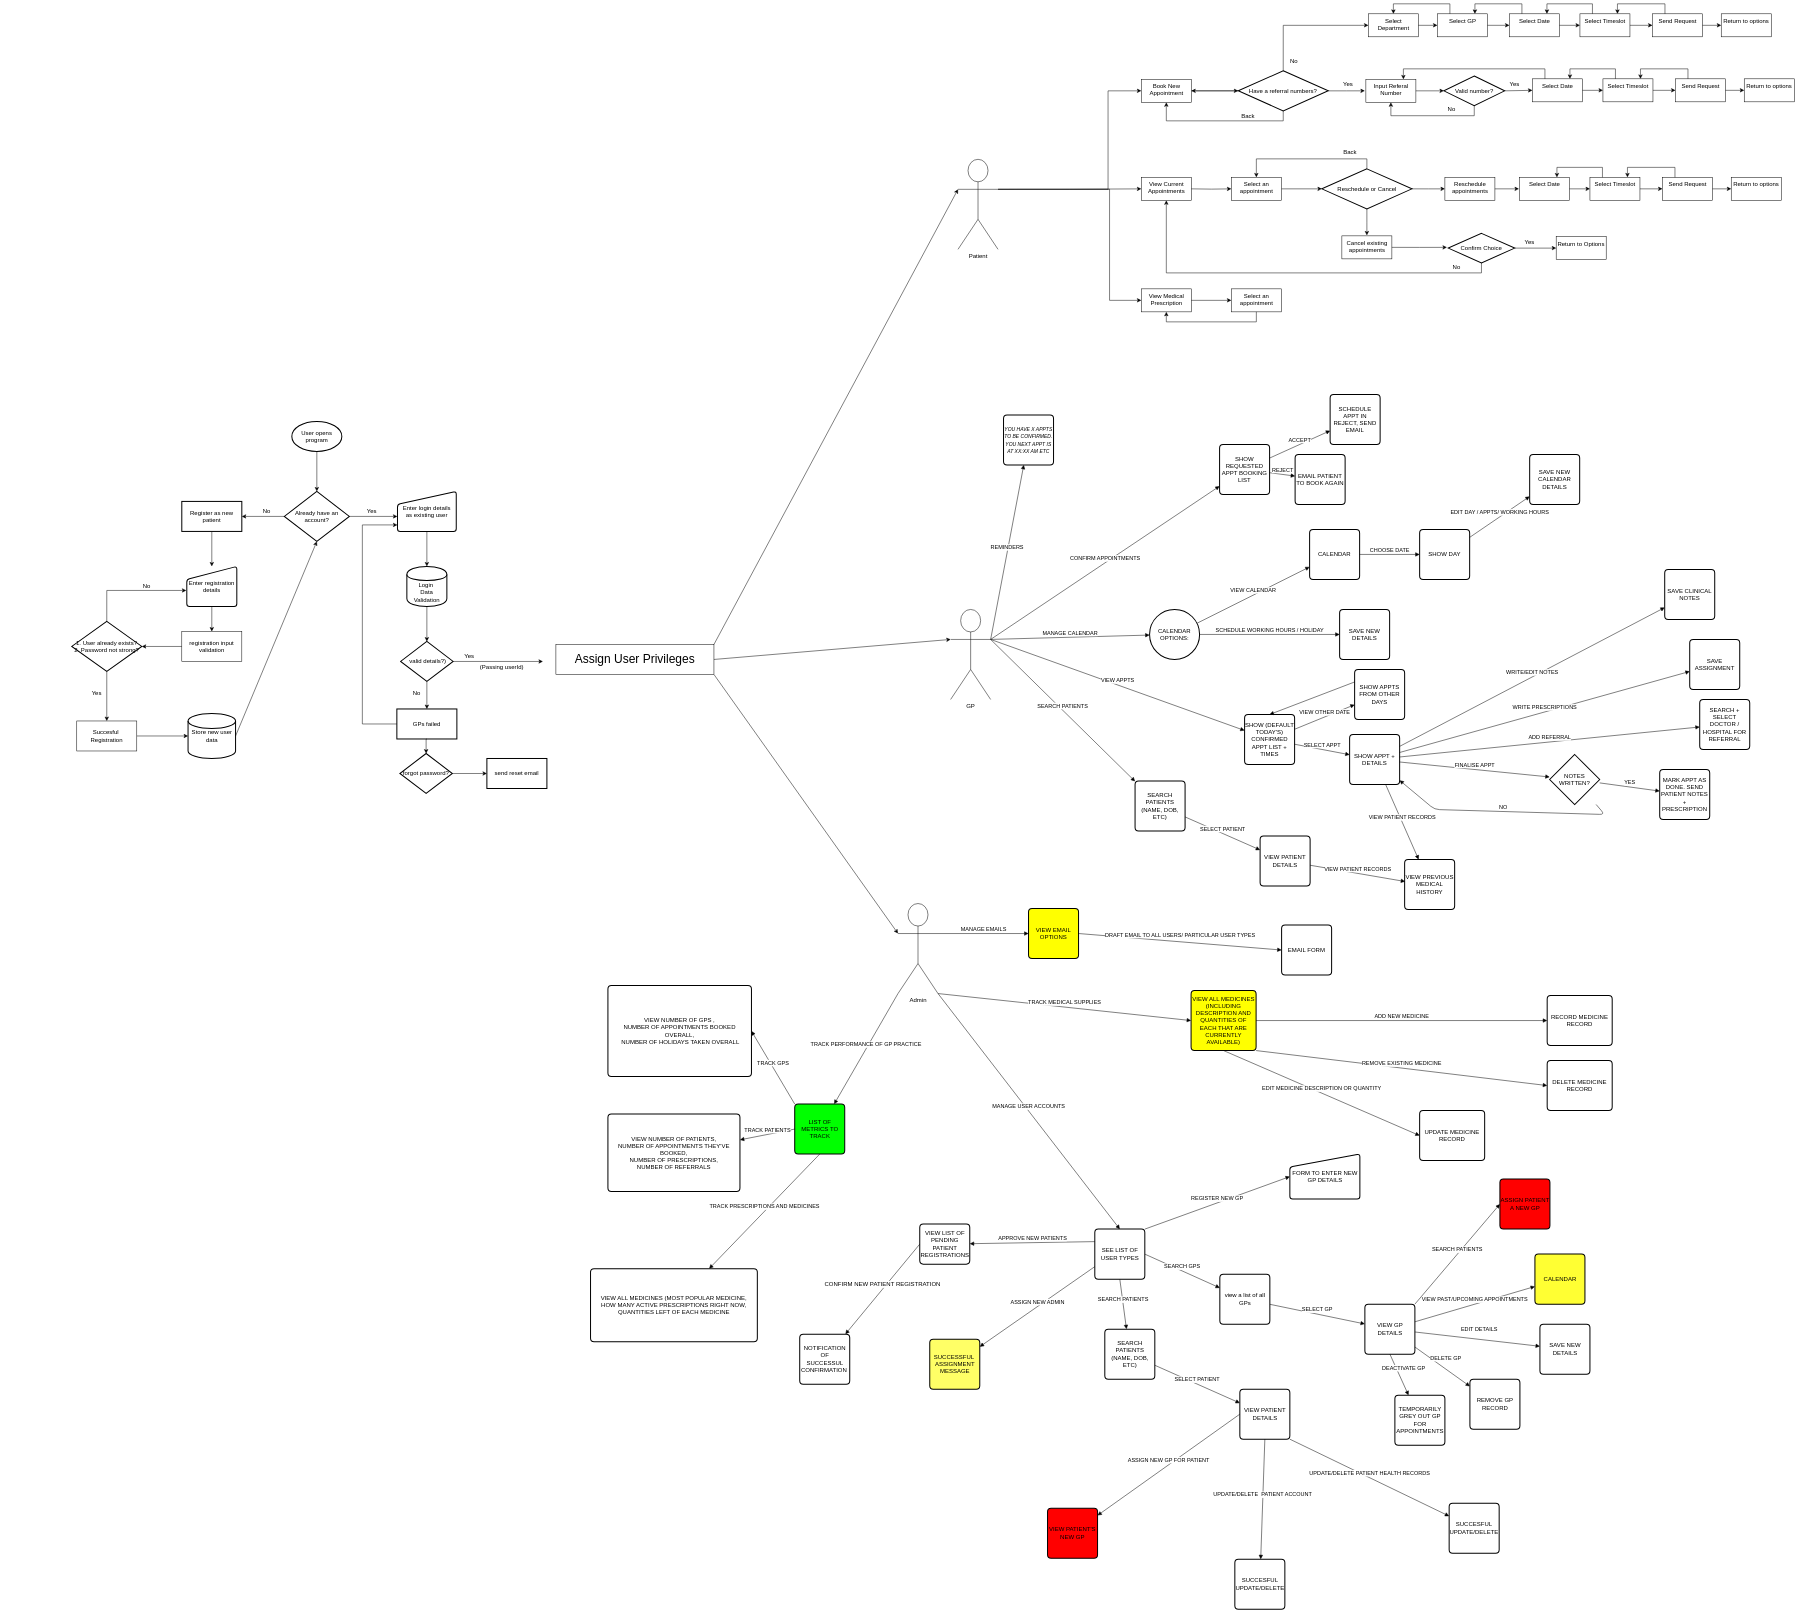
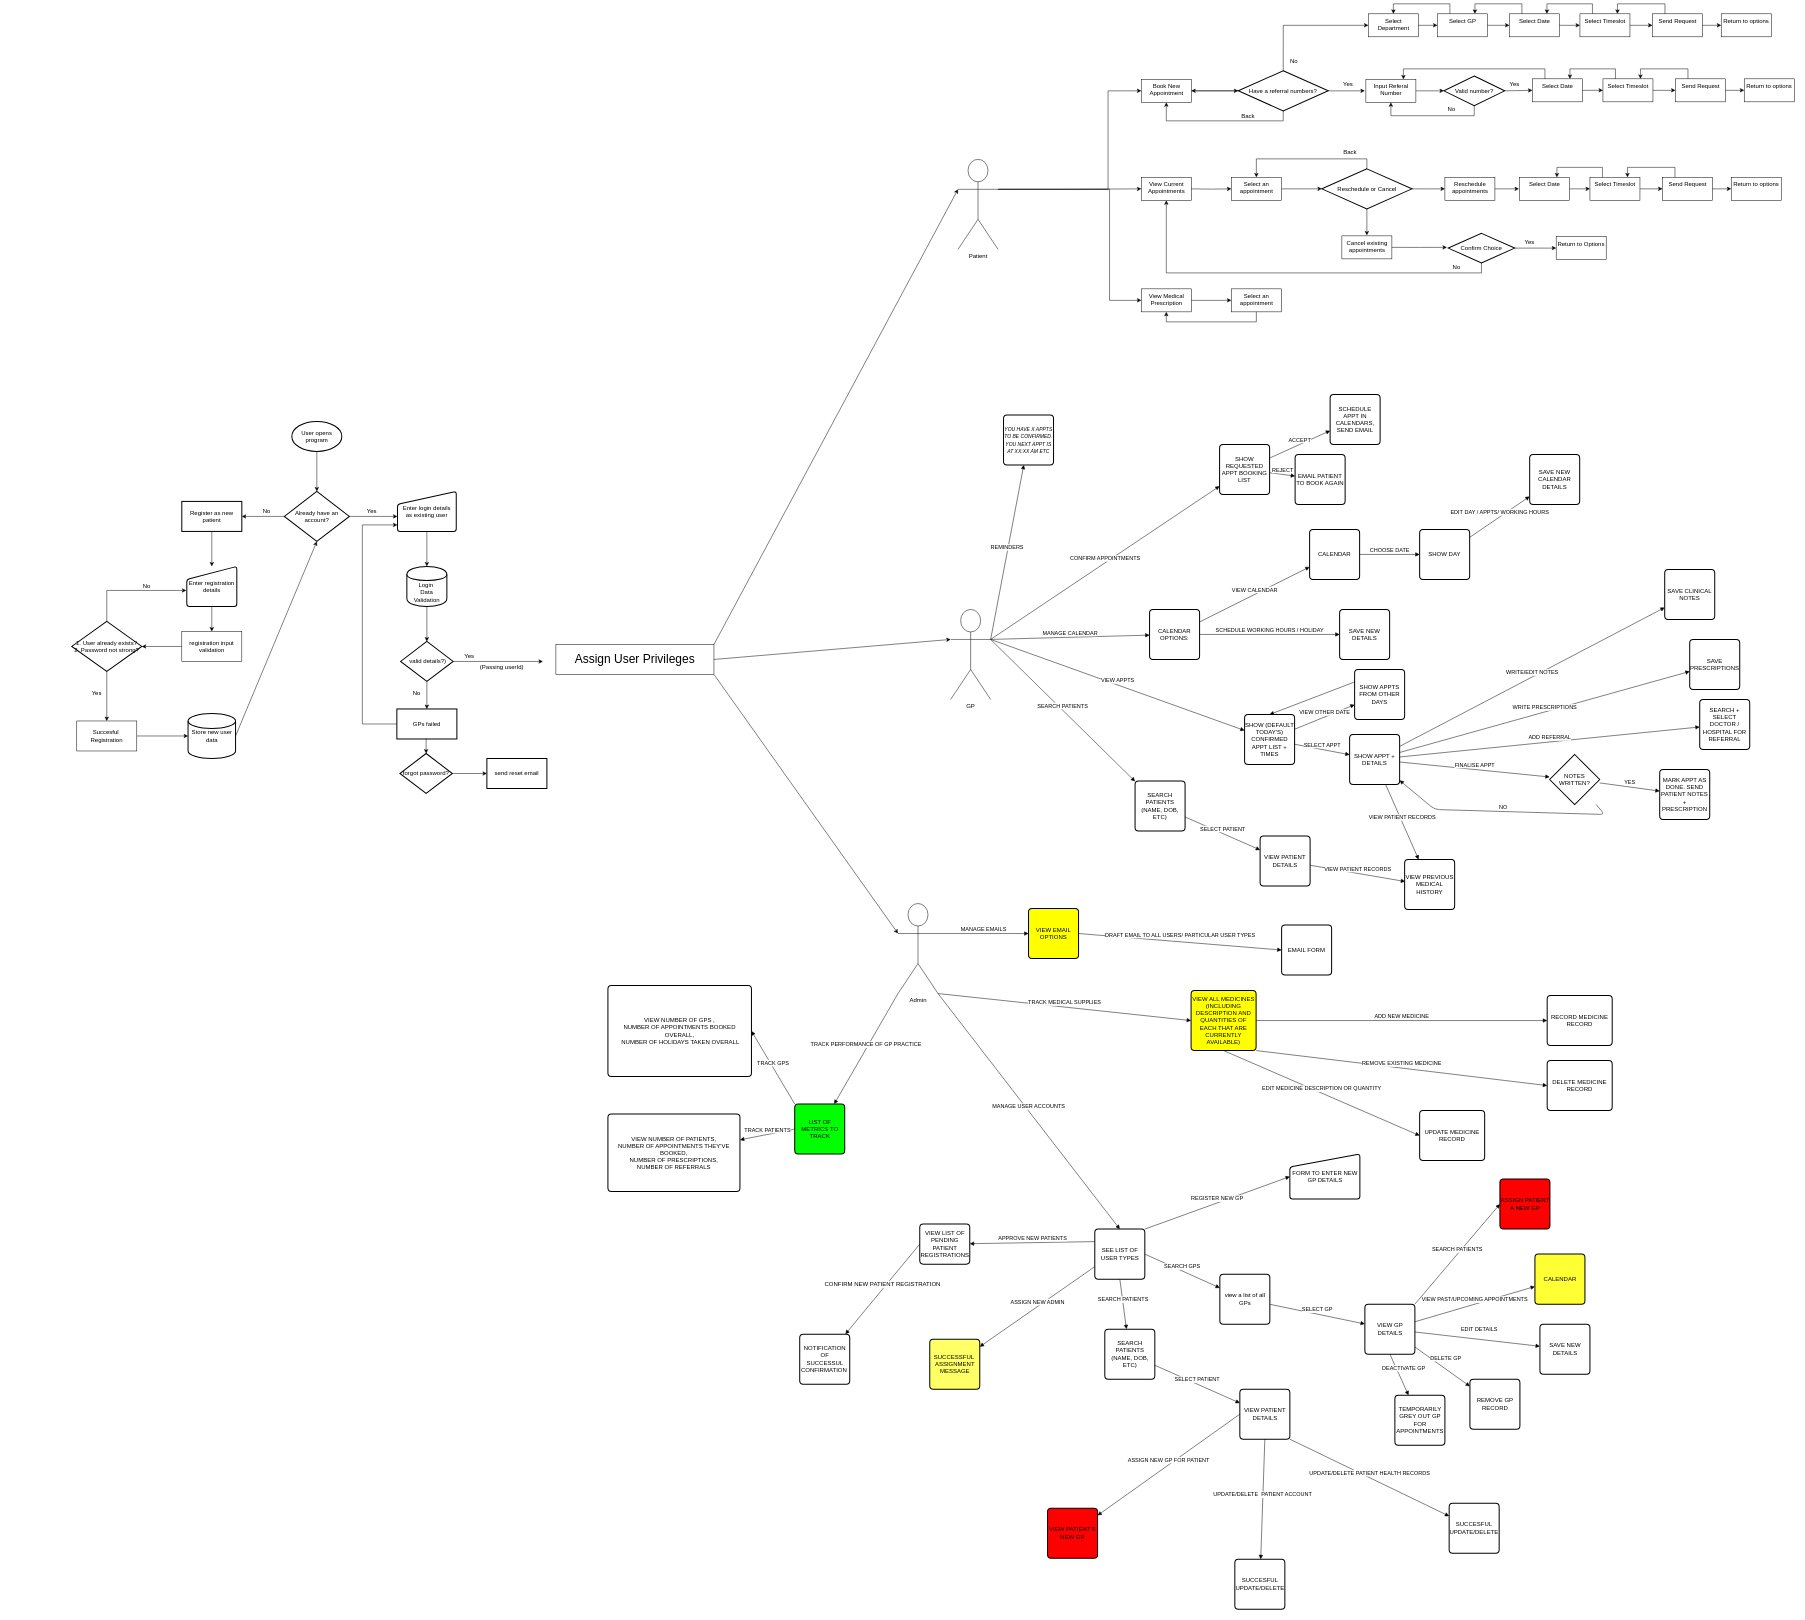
(1355, 419) -> (1355, 419)
(1174, 634) -> (1174, 634)
(1714, 664) -> (1714, 664)
(770, 1205) -> none
(674, 1305) -> none
